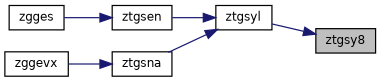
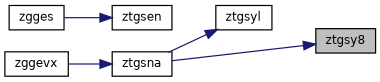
(188, 18) -> none
(288, 28) -> (238, 53)
